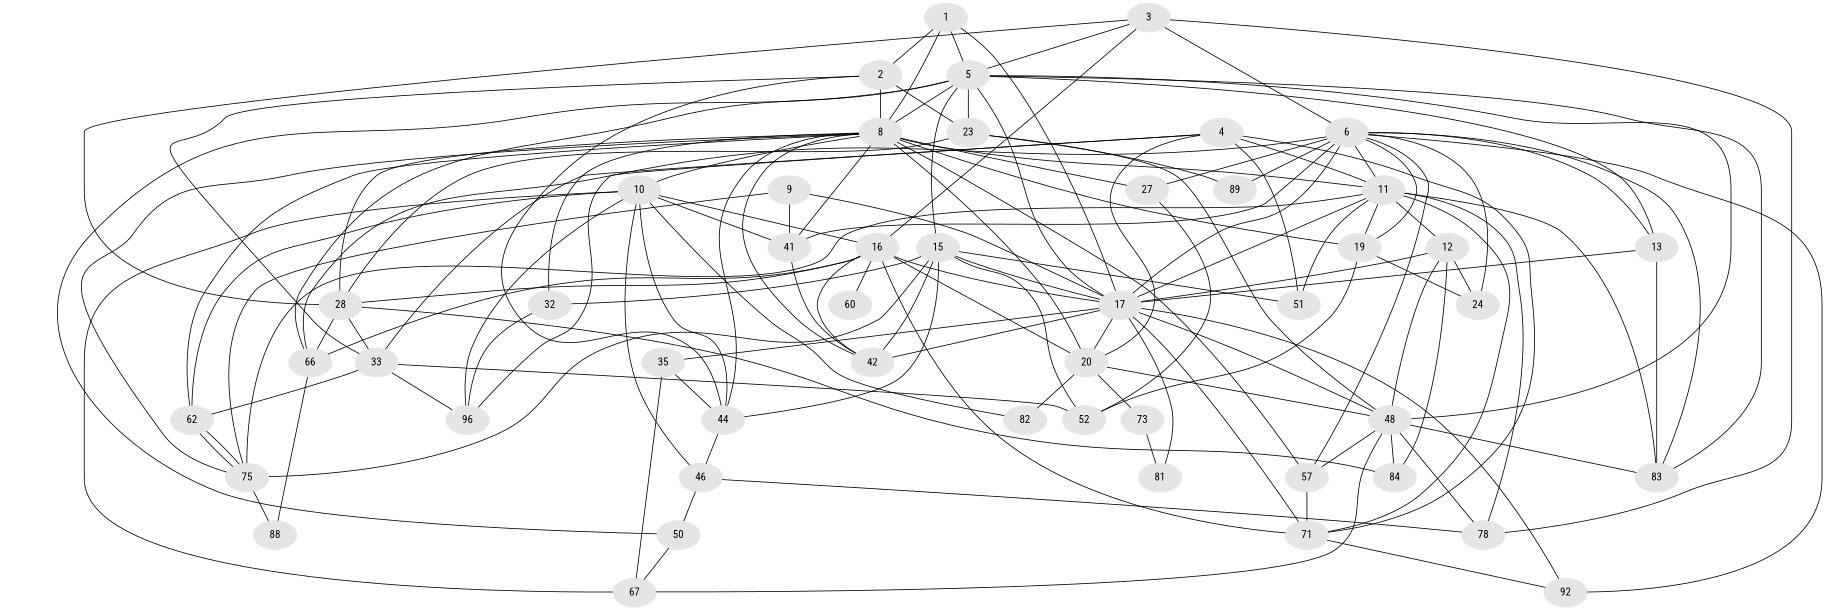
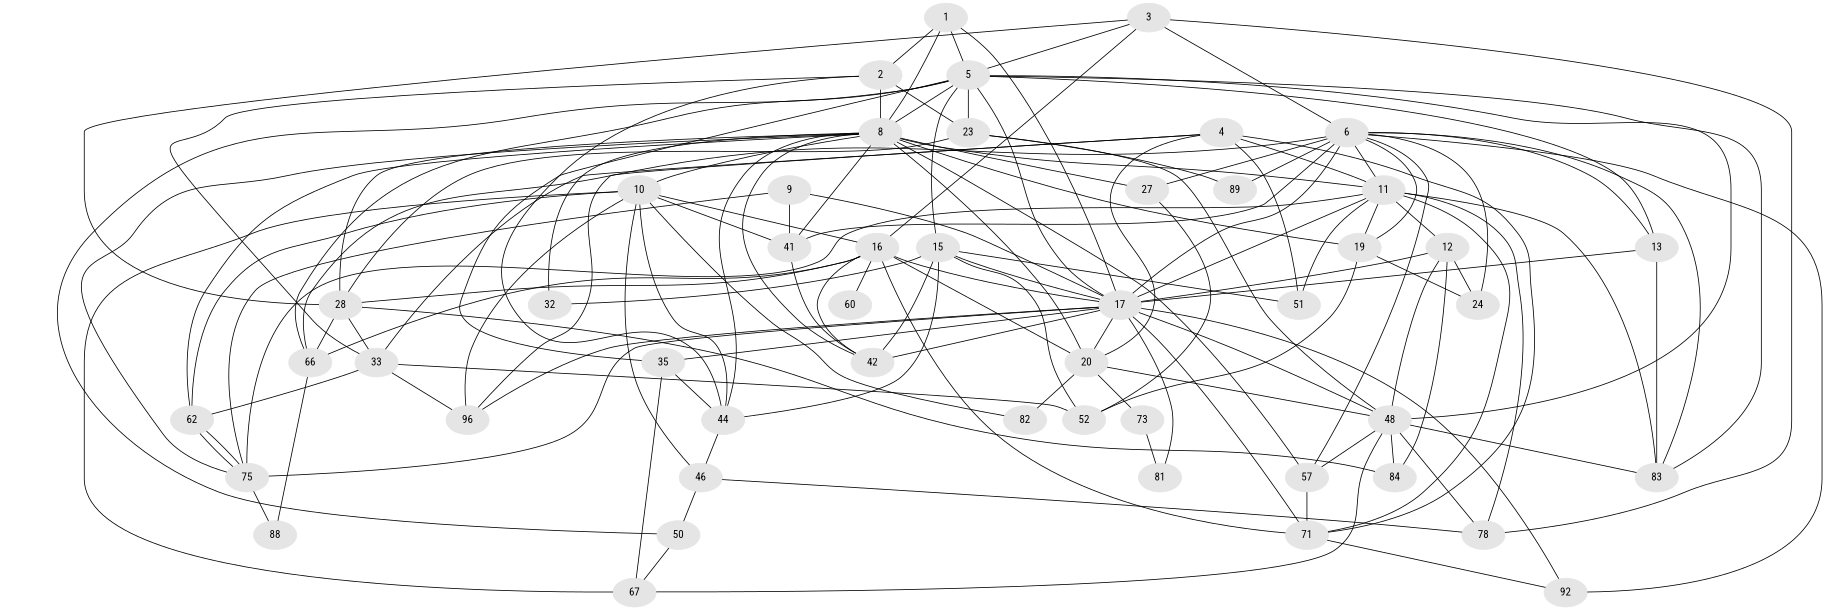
none -> (575, 171)
(486, 350) -> (783, 329)
(598, 352) -> (599, 398)
